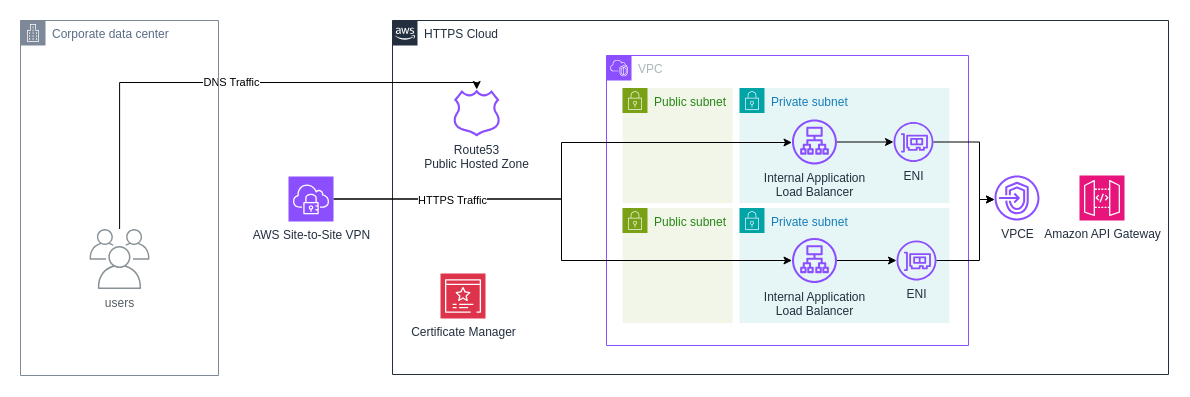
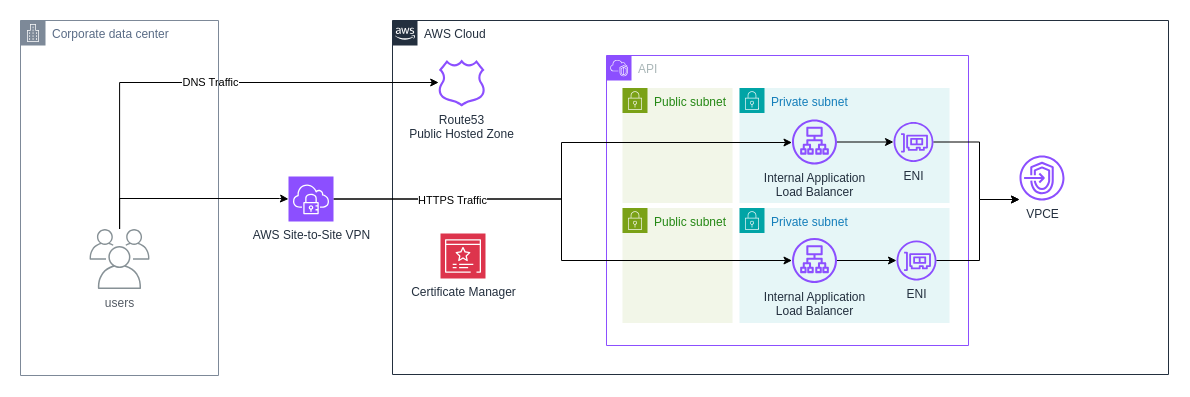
(458, 35) -> (452, 35)
(649, 70) -> (649, 70)
(477, 113) -> (462, 83)
(1017, 198) -> (1042, 178)
(1102, 198) -> none
none -> (201, 199)
(463, 296) -> (463, 256)
